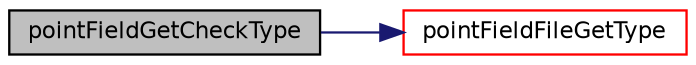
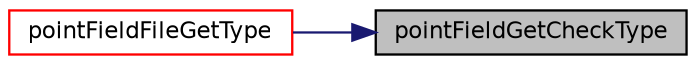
(350, 32) -> (323, 32)
